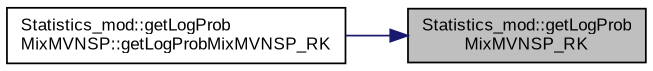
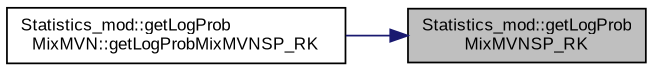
(176, 36) -> (176, 36)
